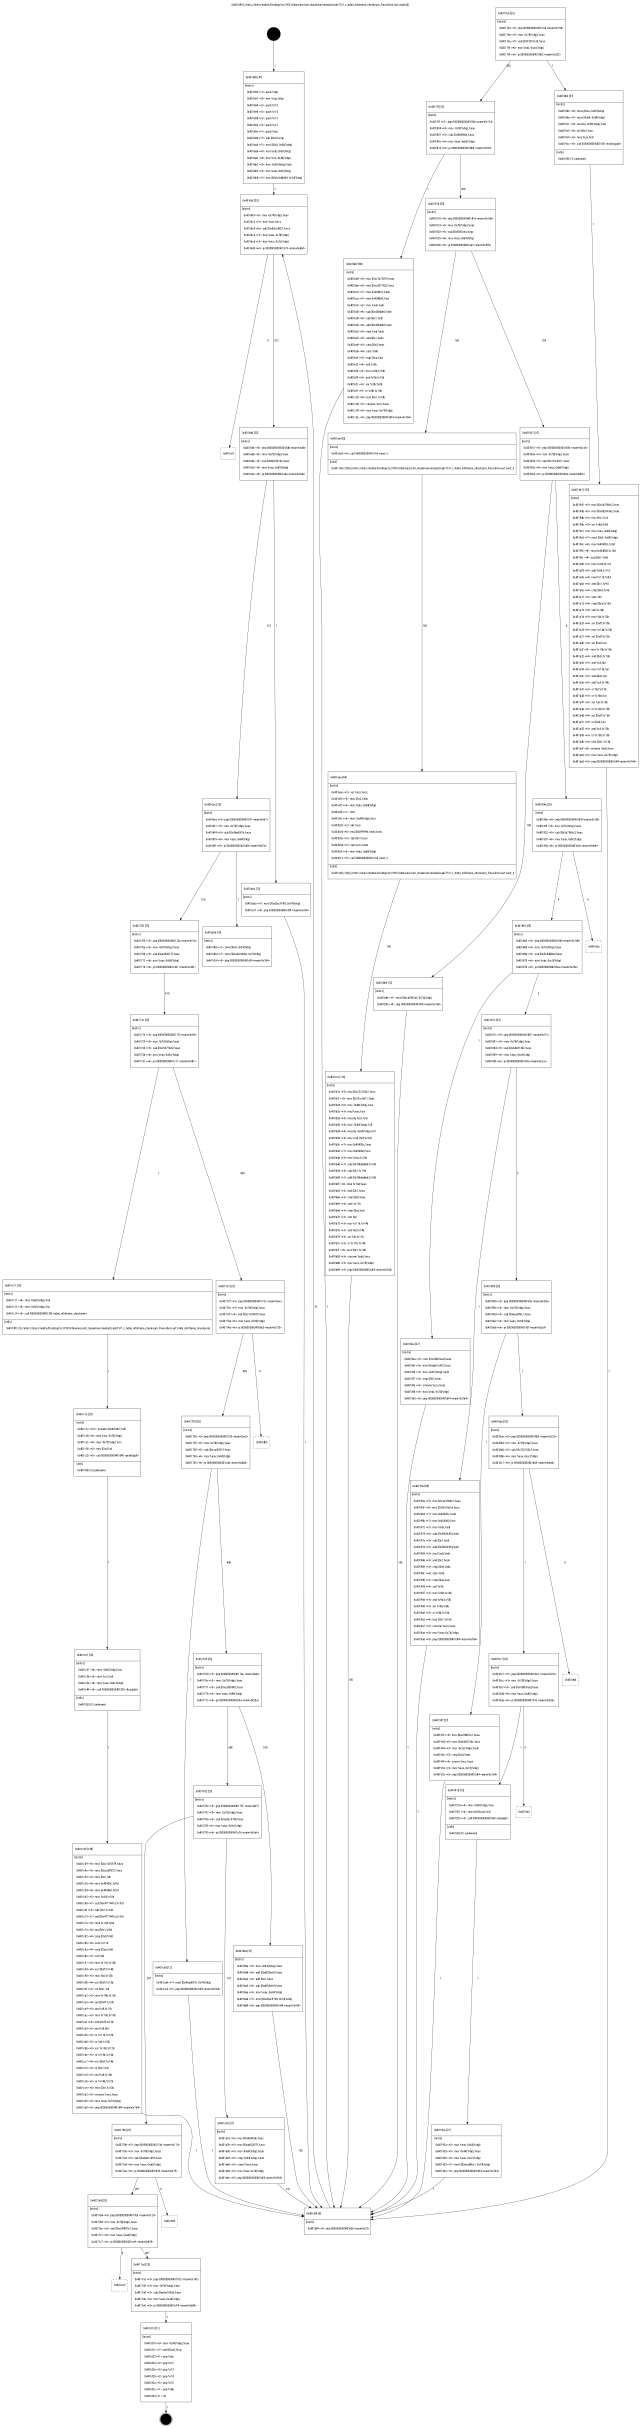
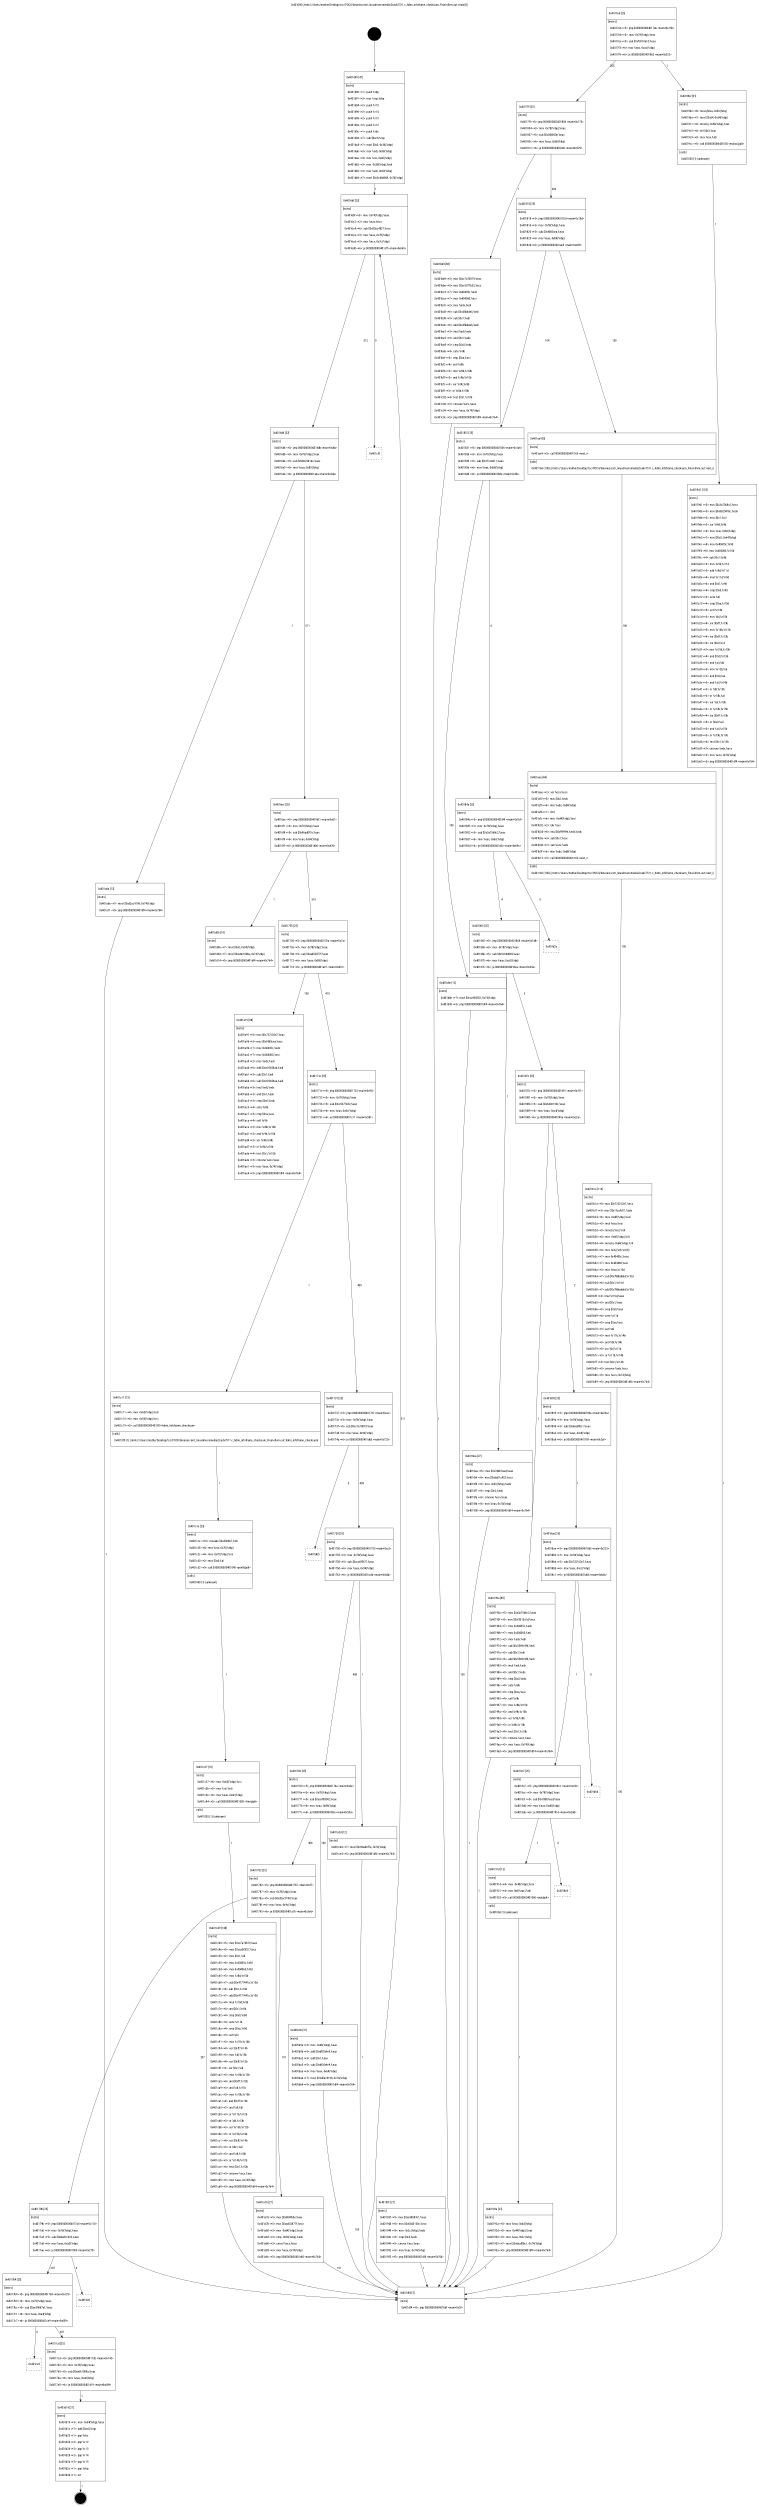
none -> (269, 1097)
(481, 1522) -> none
